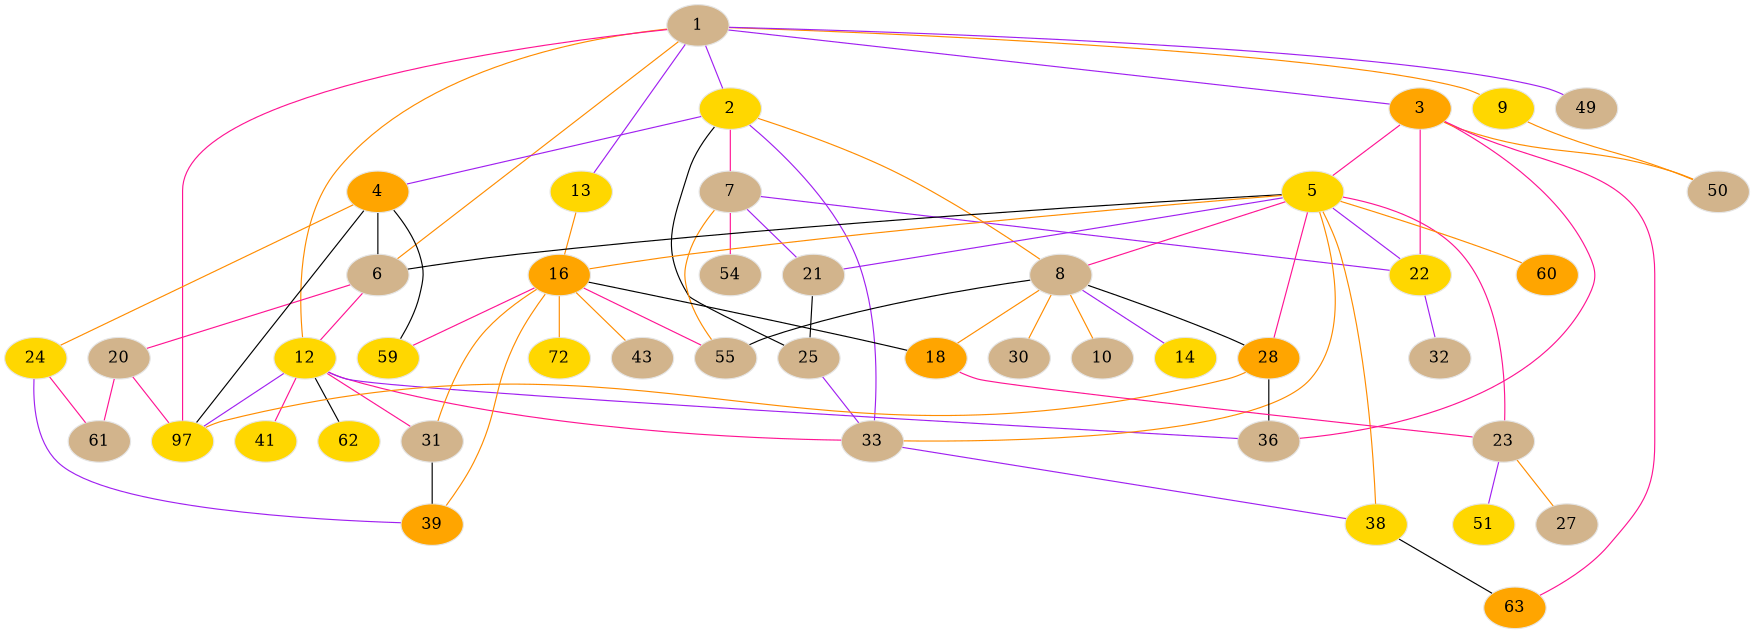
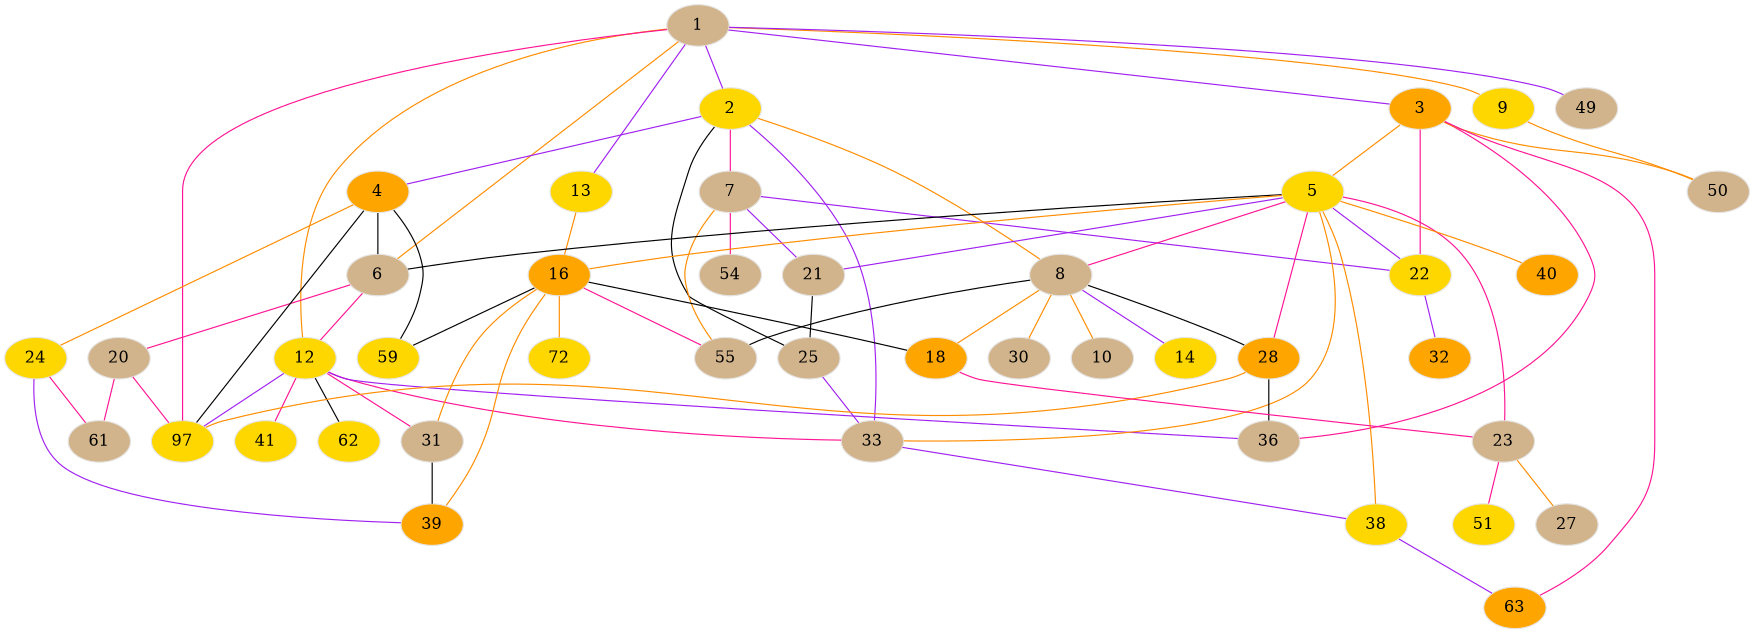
(1366, 150) -> (1366, 150)
(1547, 275) -> (1547, 275)
(474, 317) -> (474, 317)
(642, 358) -> none
(1440, 358) -> (1440, 358)
(1494, 483) -> (1494, 483)
(1446, 566) -> (1446, 566)
